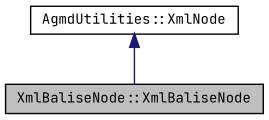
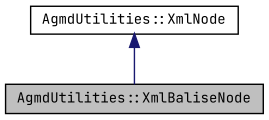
(134, 99) -> (134, 99)
